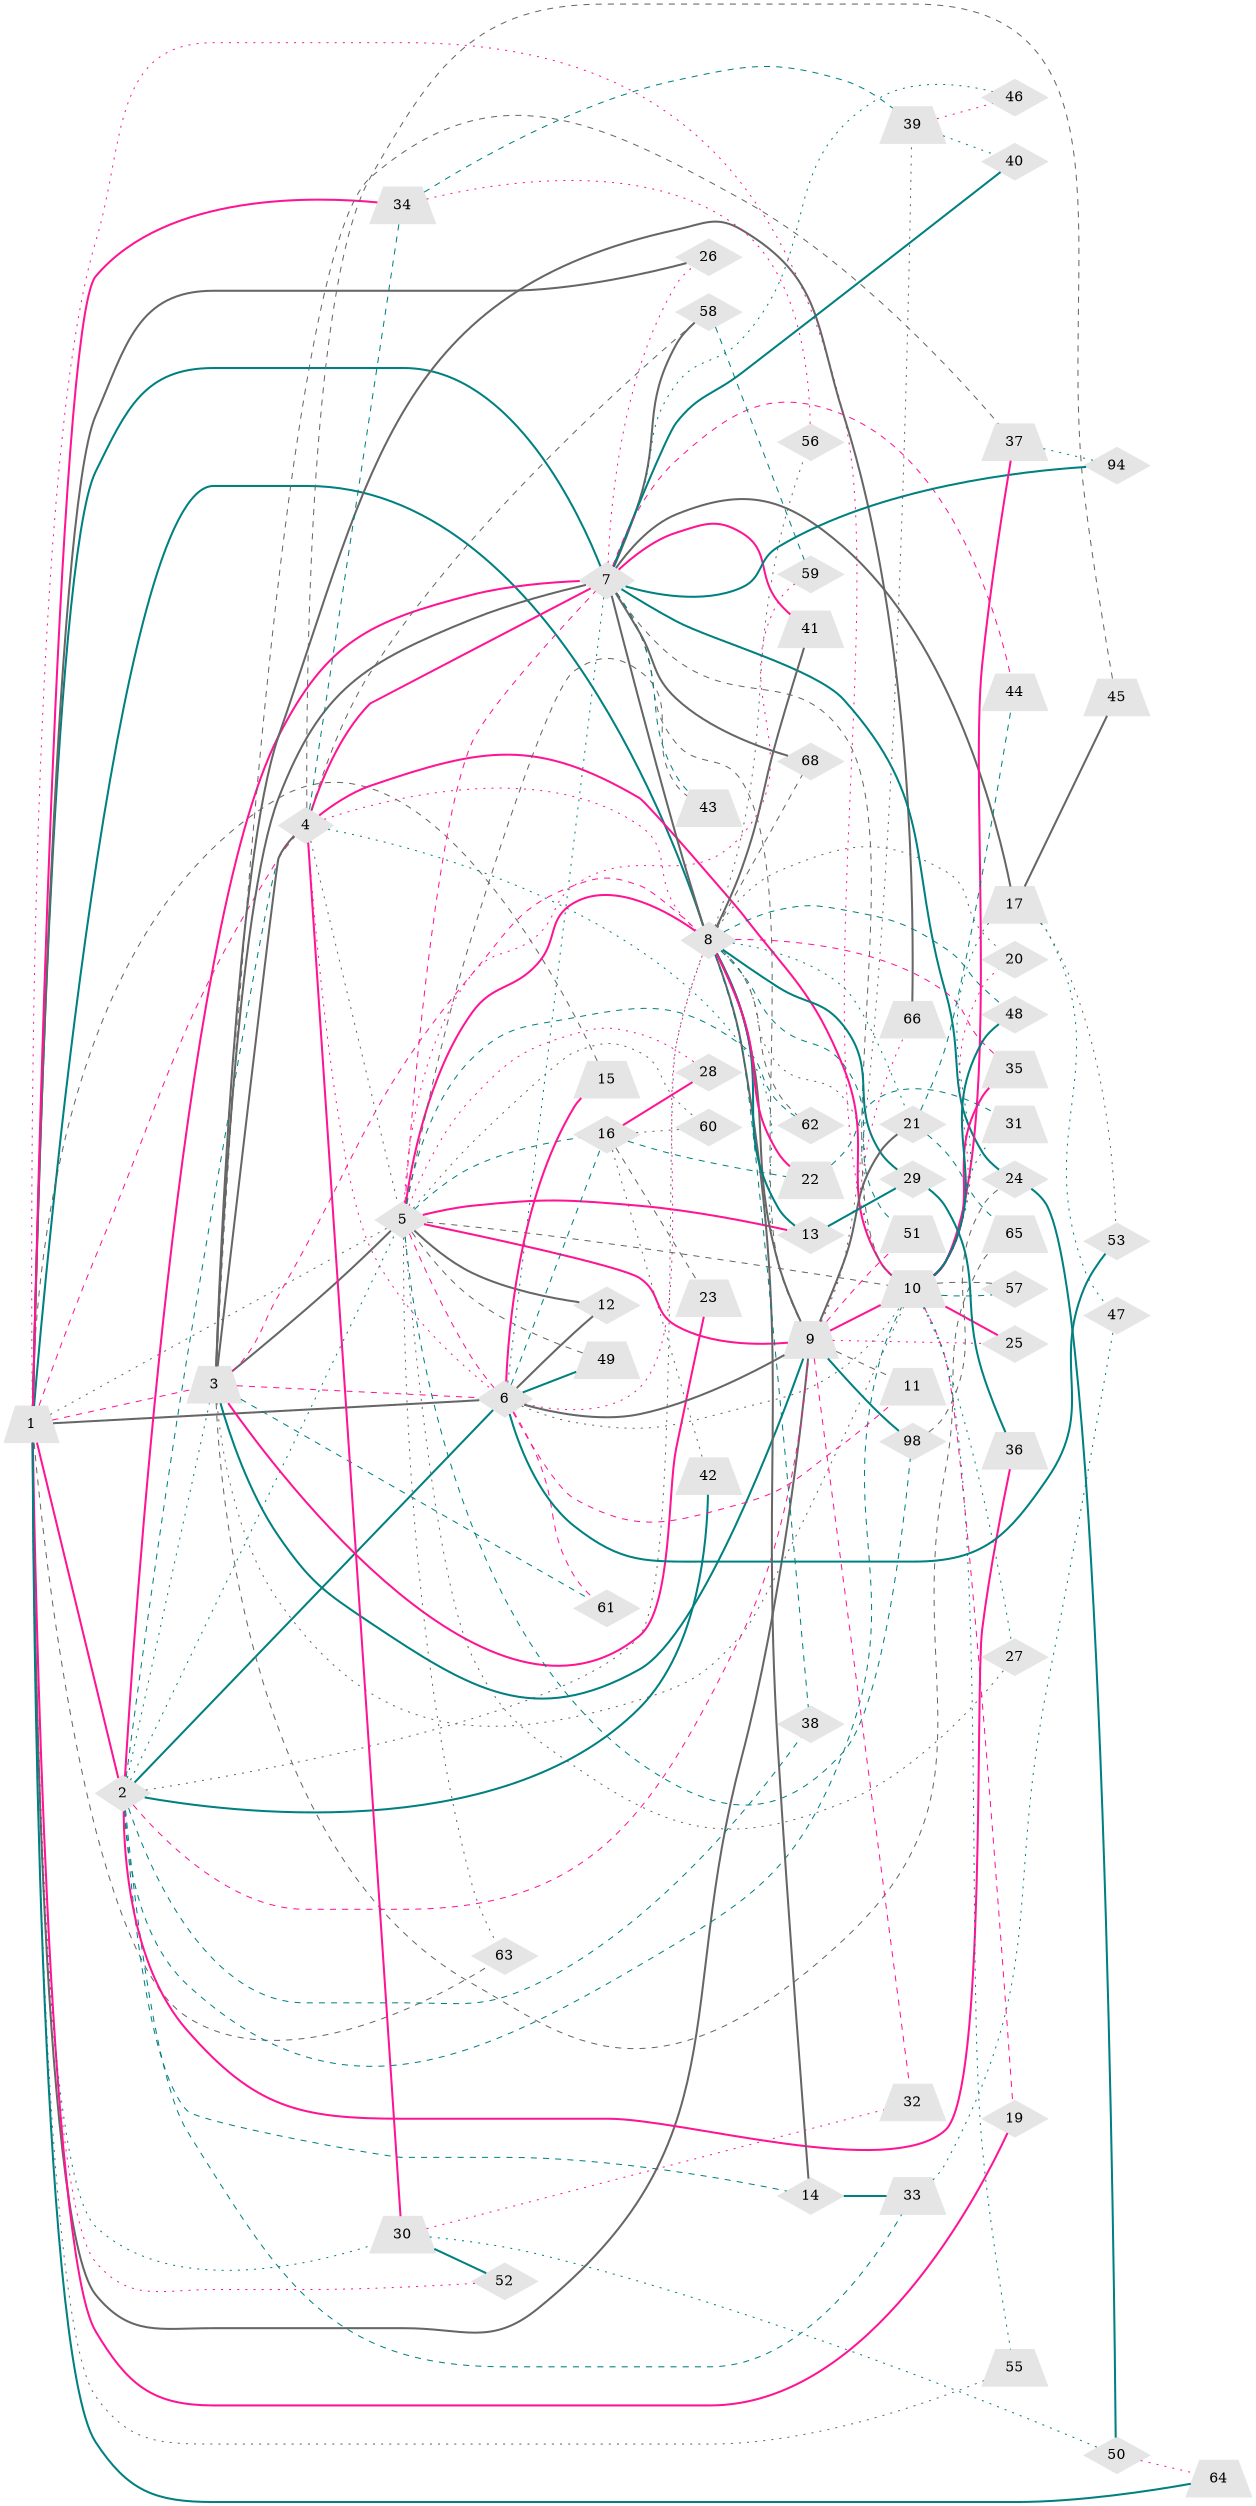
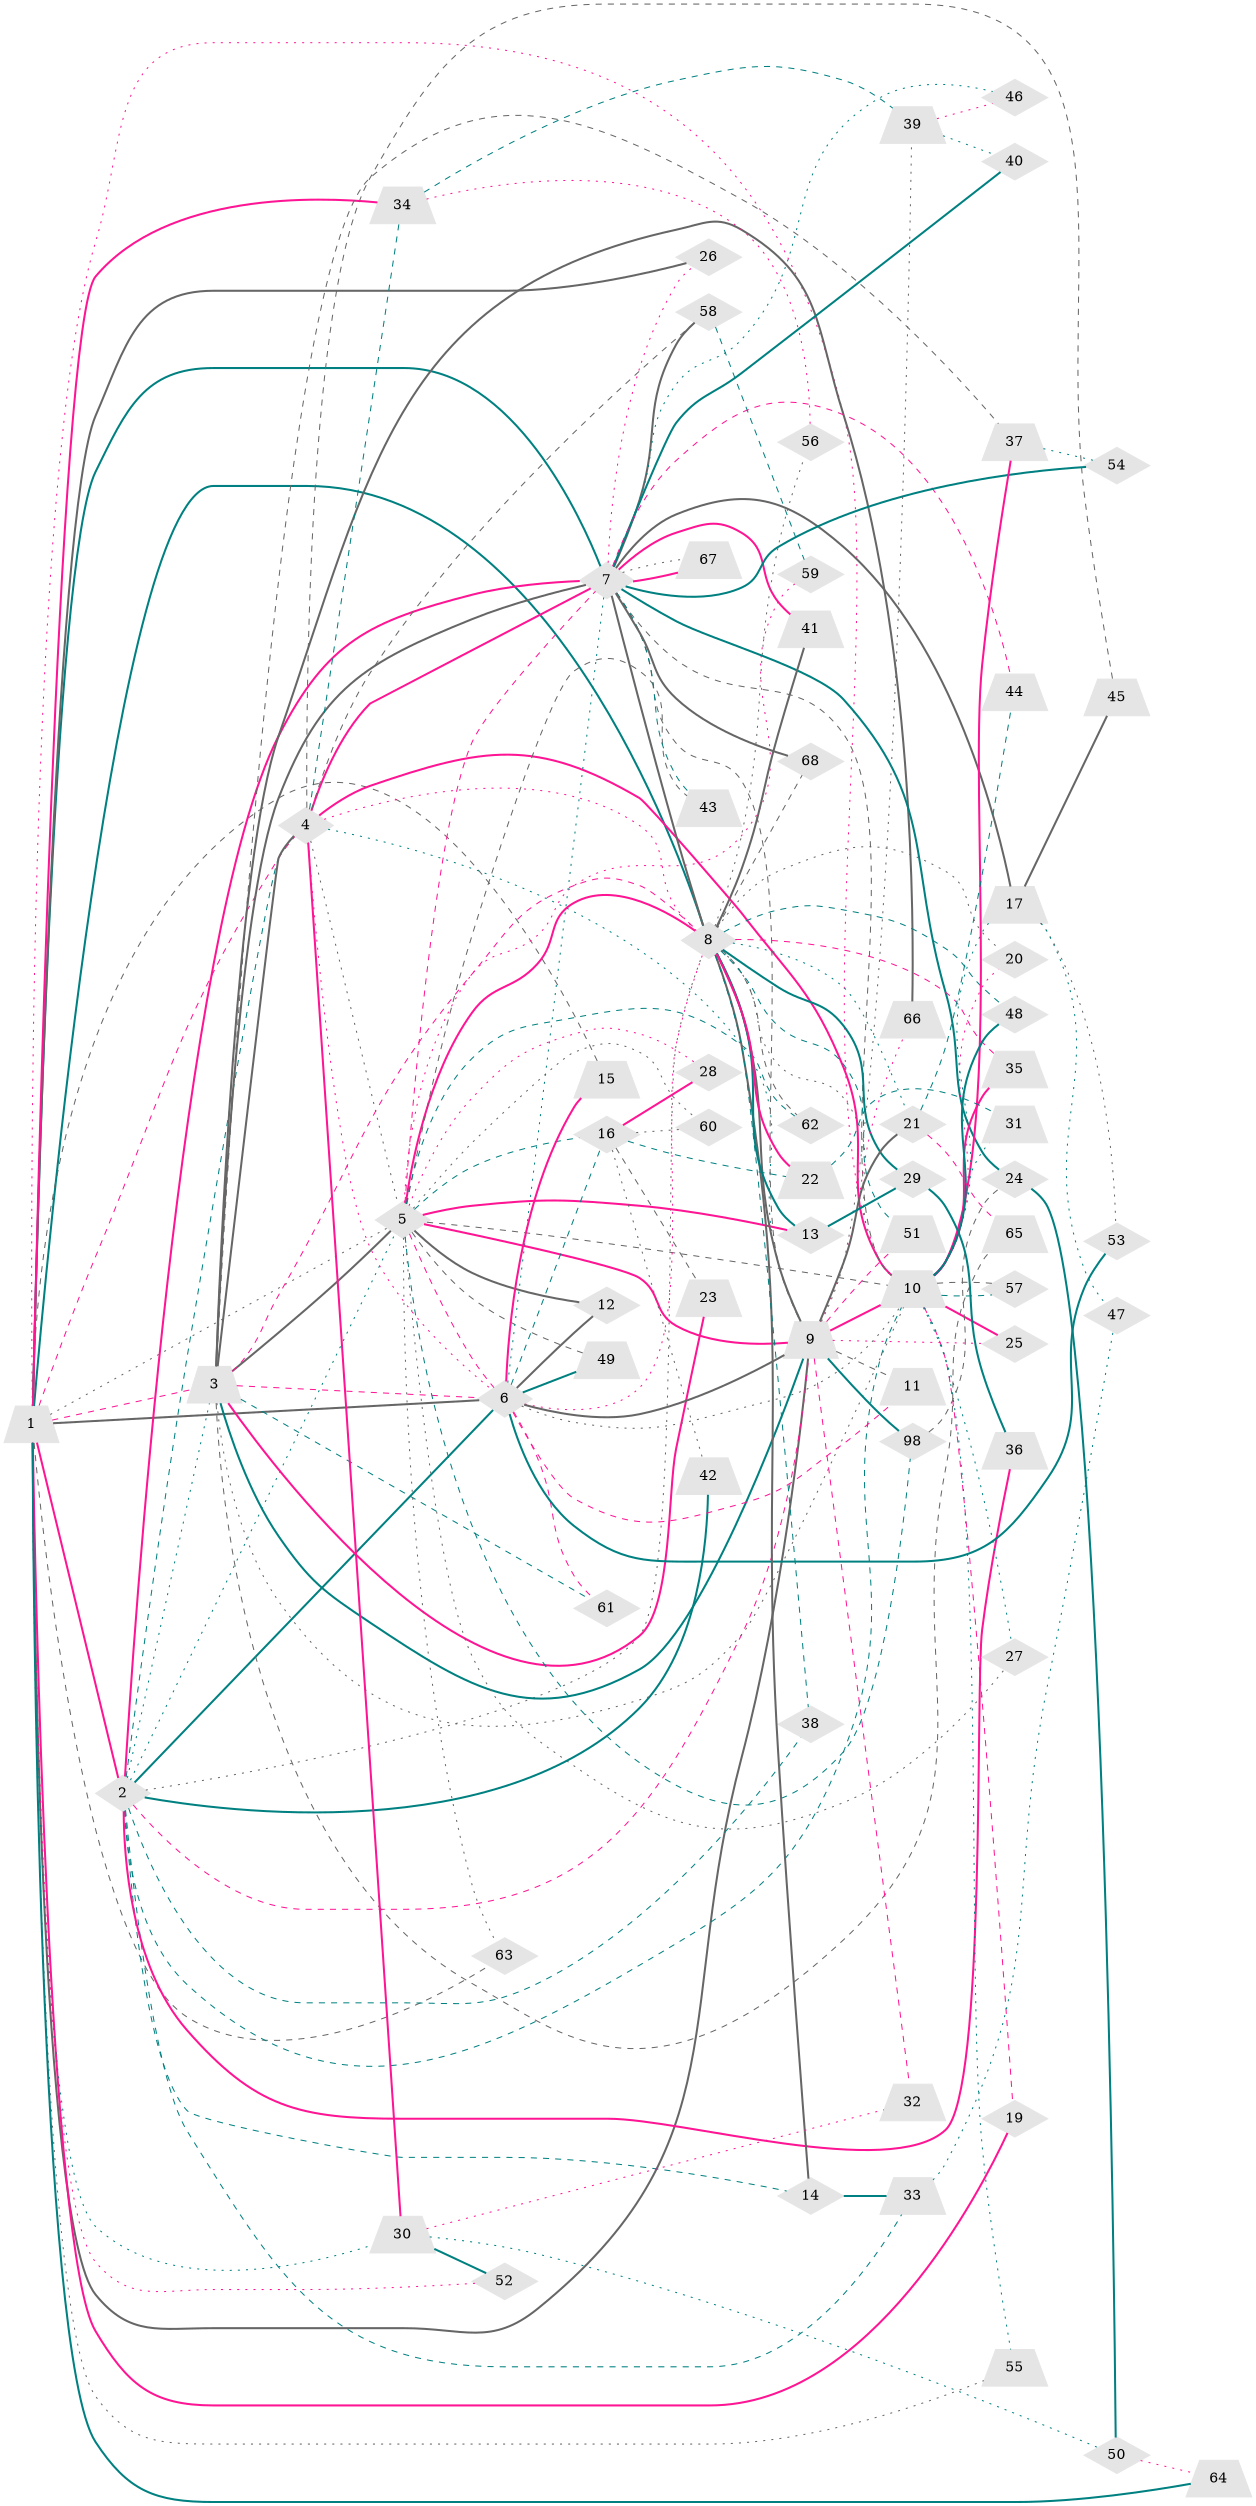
(1117, 466) -> (1117, 466)
none -> (709, 560)
(957, 1167) -> (957, 1167)
